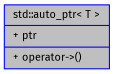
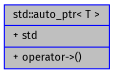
(25, 36) -> (25, 36)
